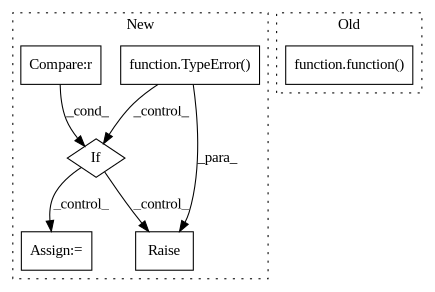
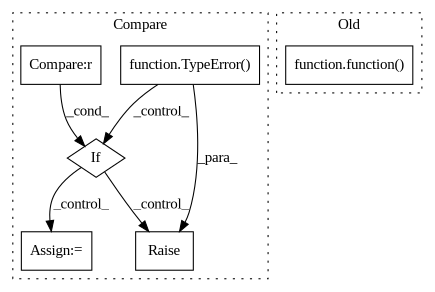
(140, 25) -> (140, 25)
